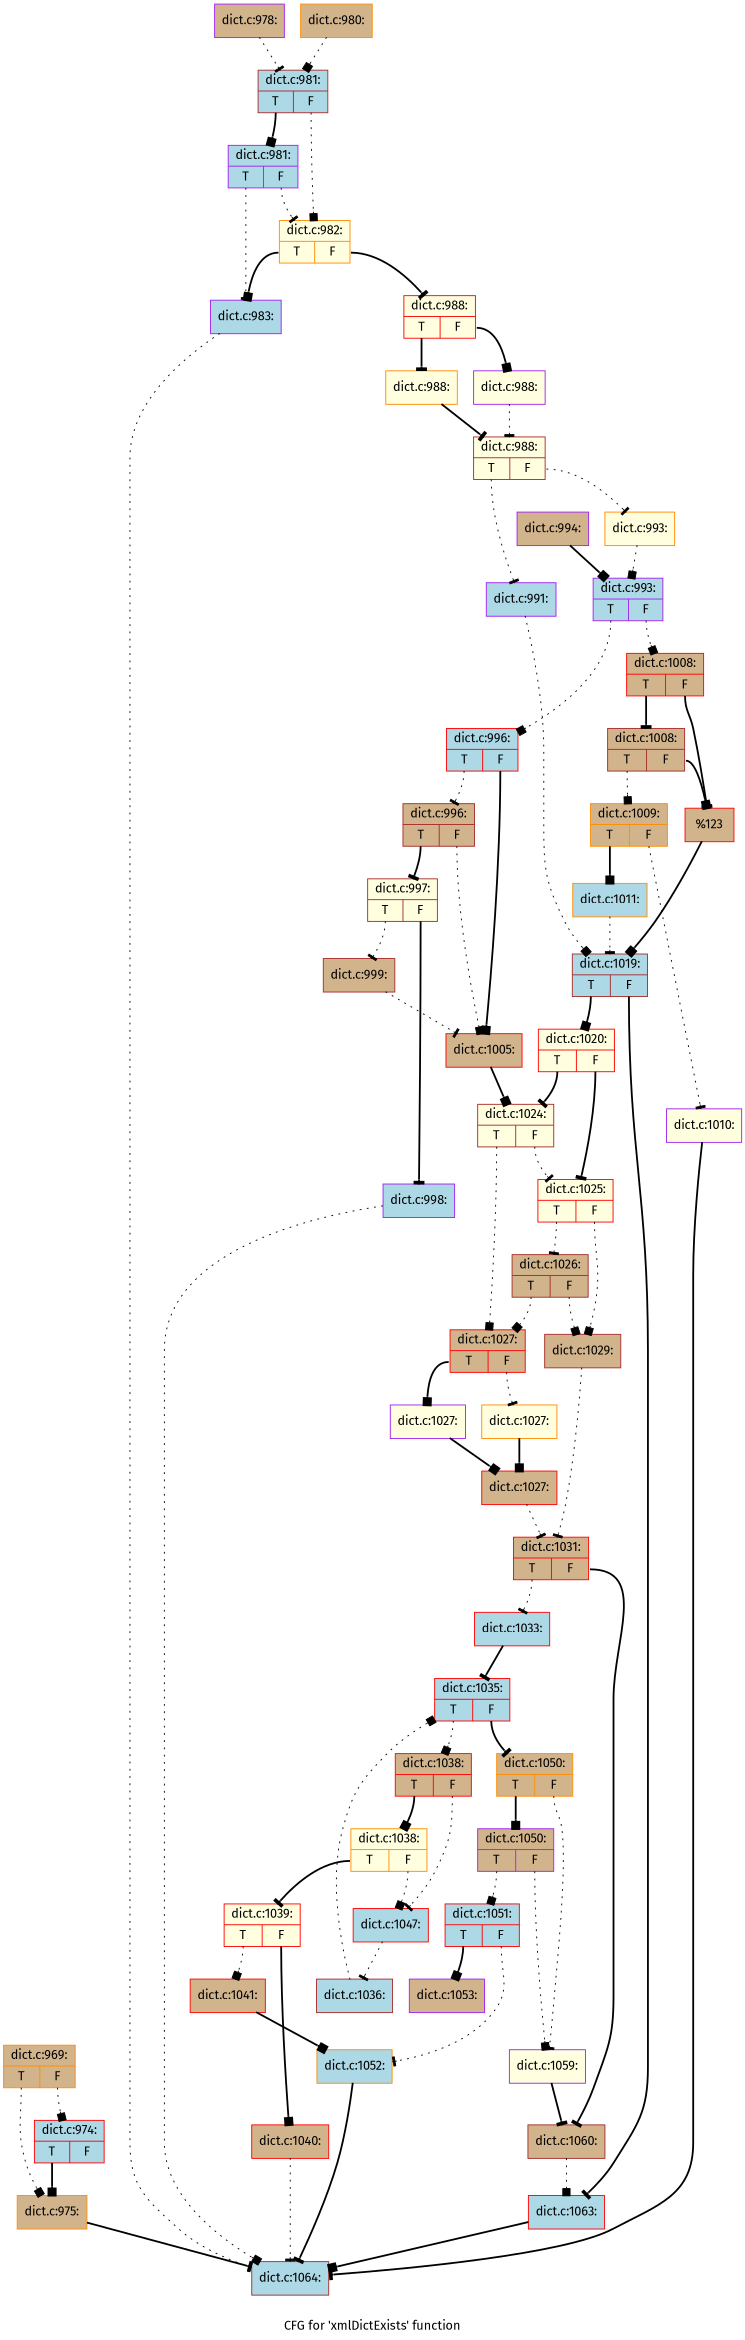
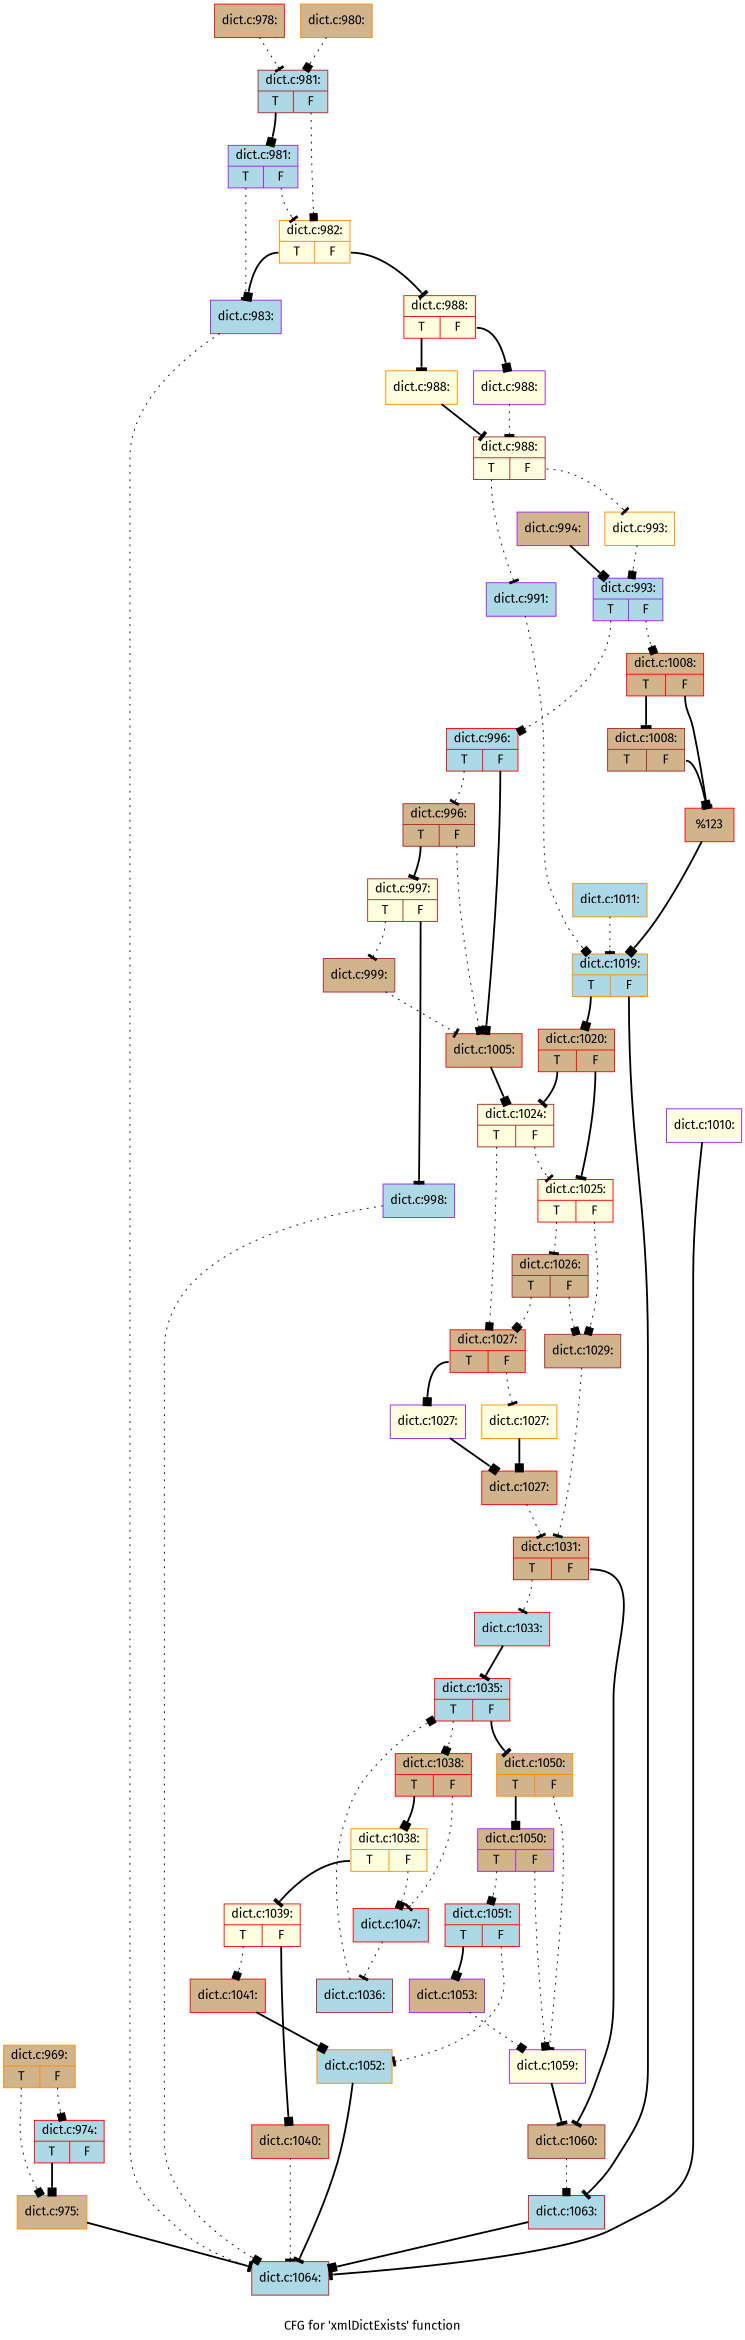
(249, 21) -> (249, 21)
(629, 825) -> none
(610, 975) -> (610, 975)
(576, 1050) -> (576, 1050)
none -> (493, 2028)
